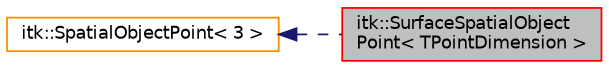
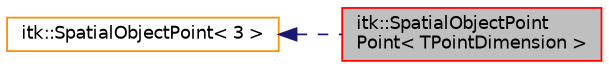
(472, 34) -> (472, 34)
